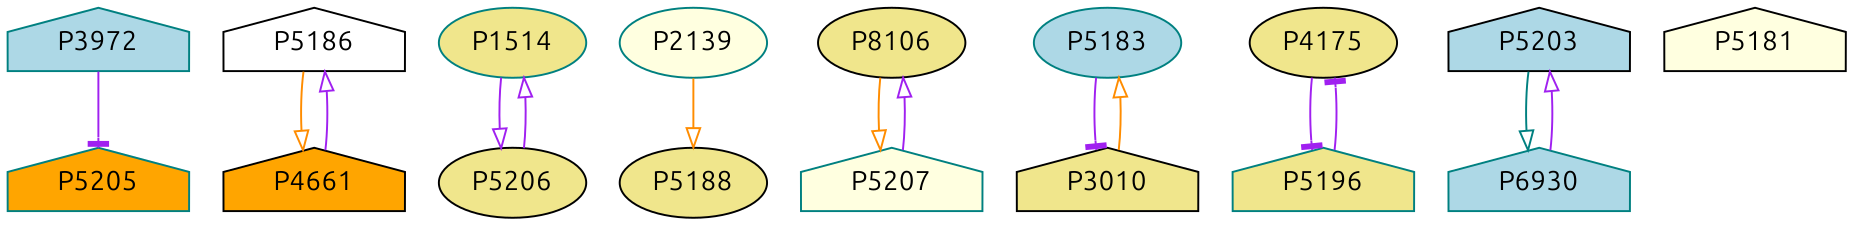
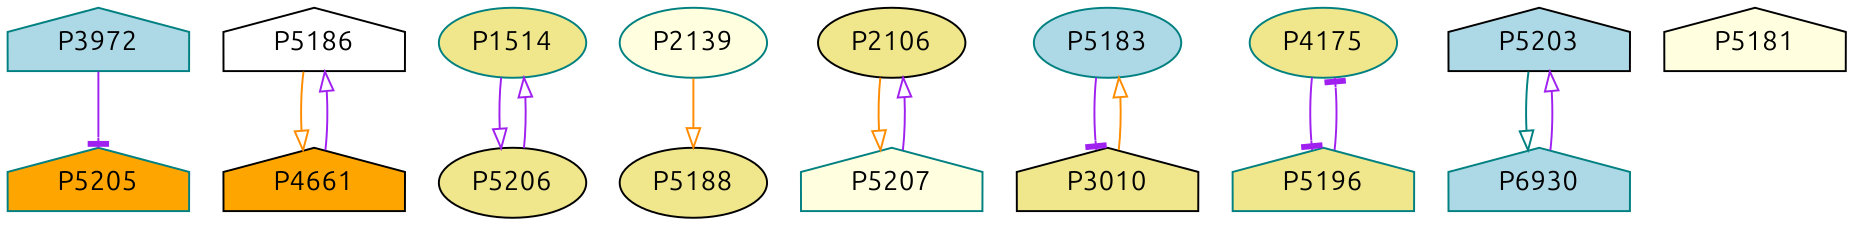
(892, 43) -> (892, 43)
(1323, 43) -> (1323, 43)
